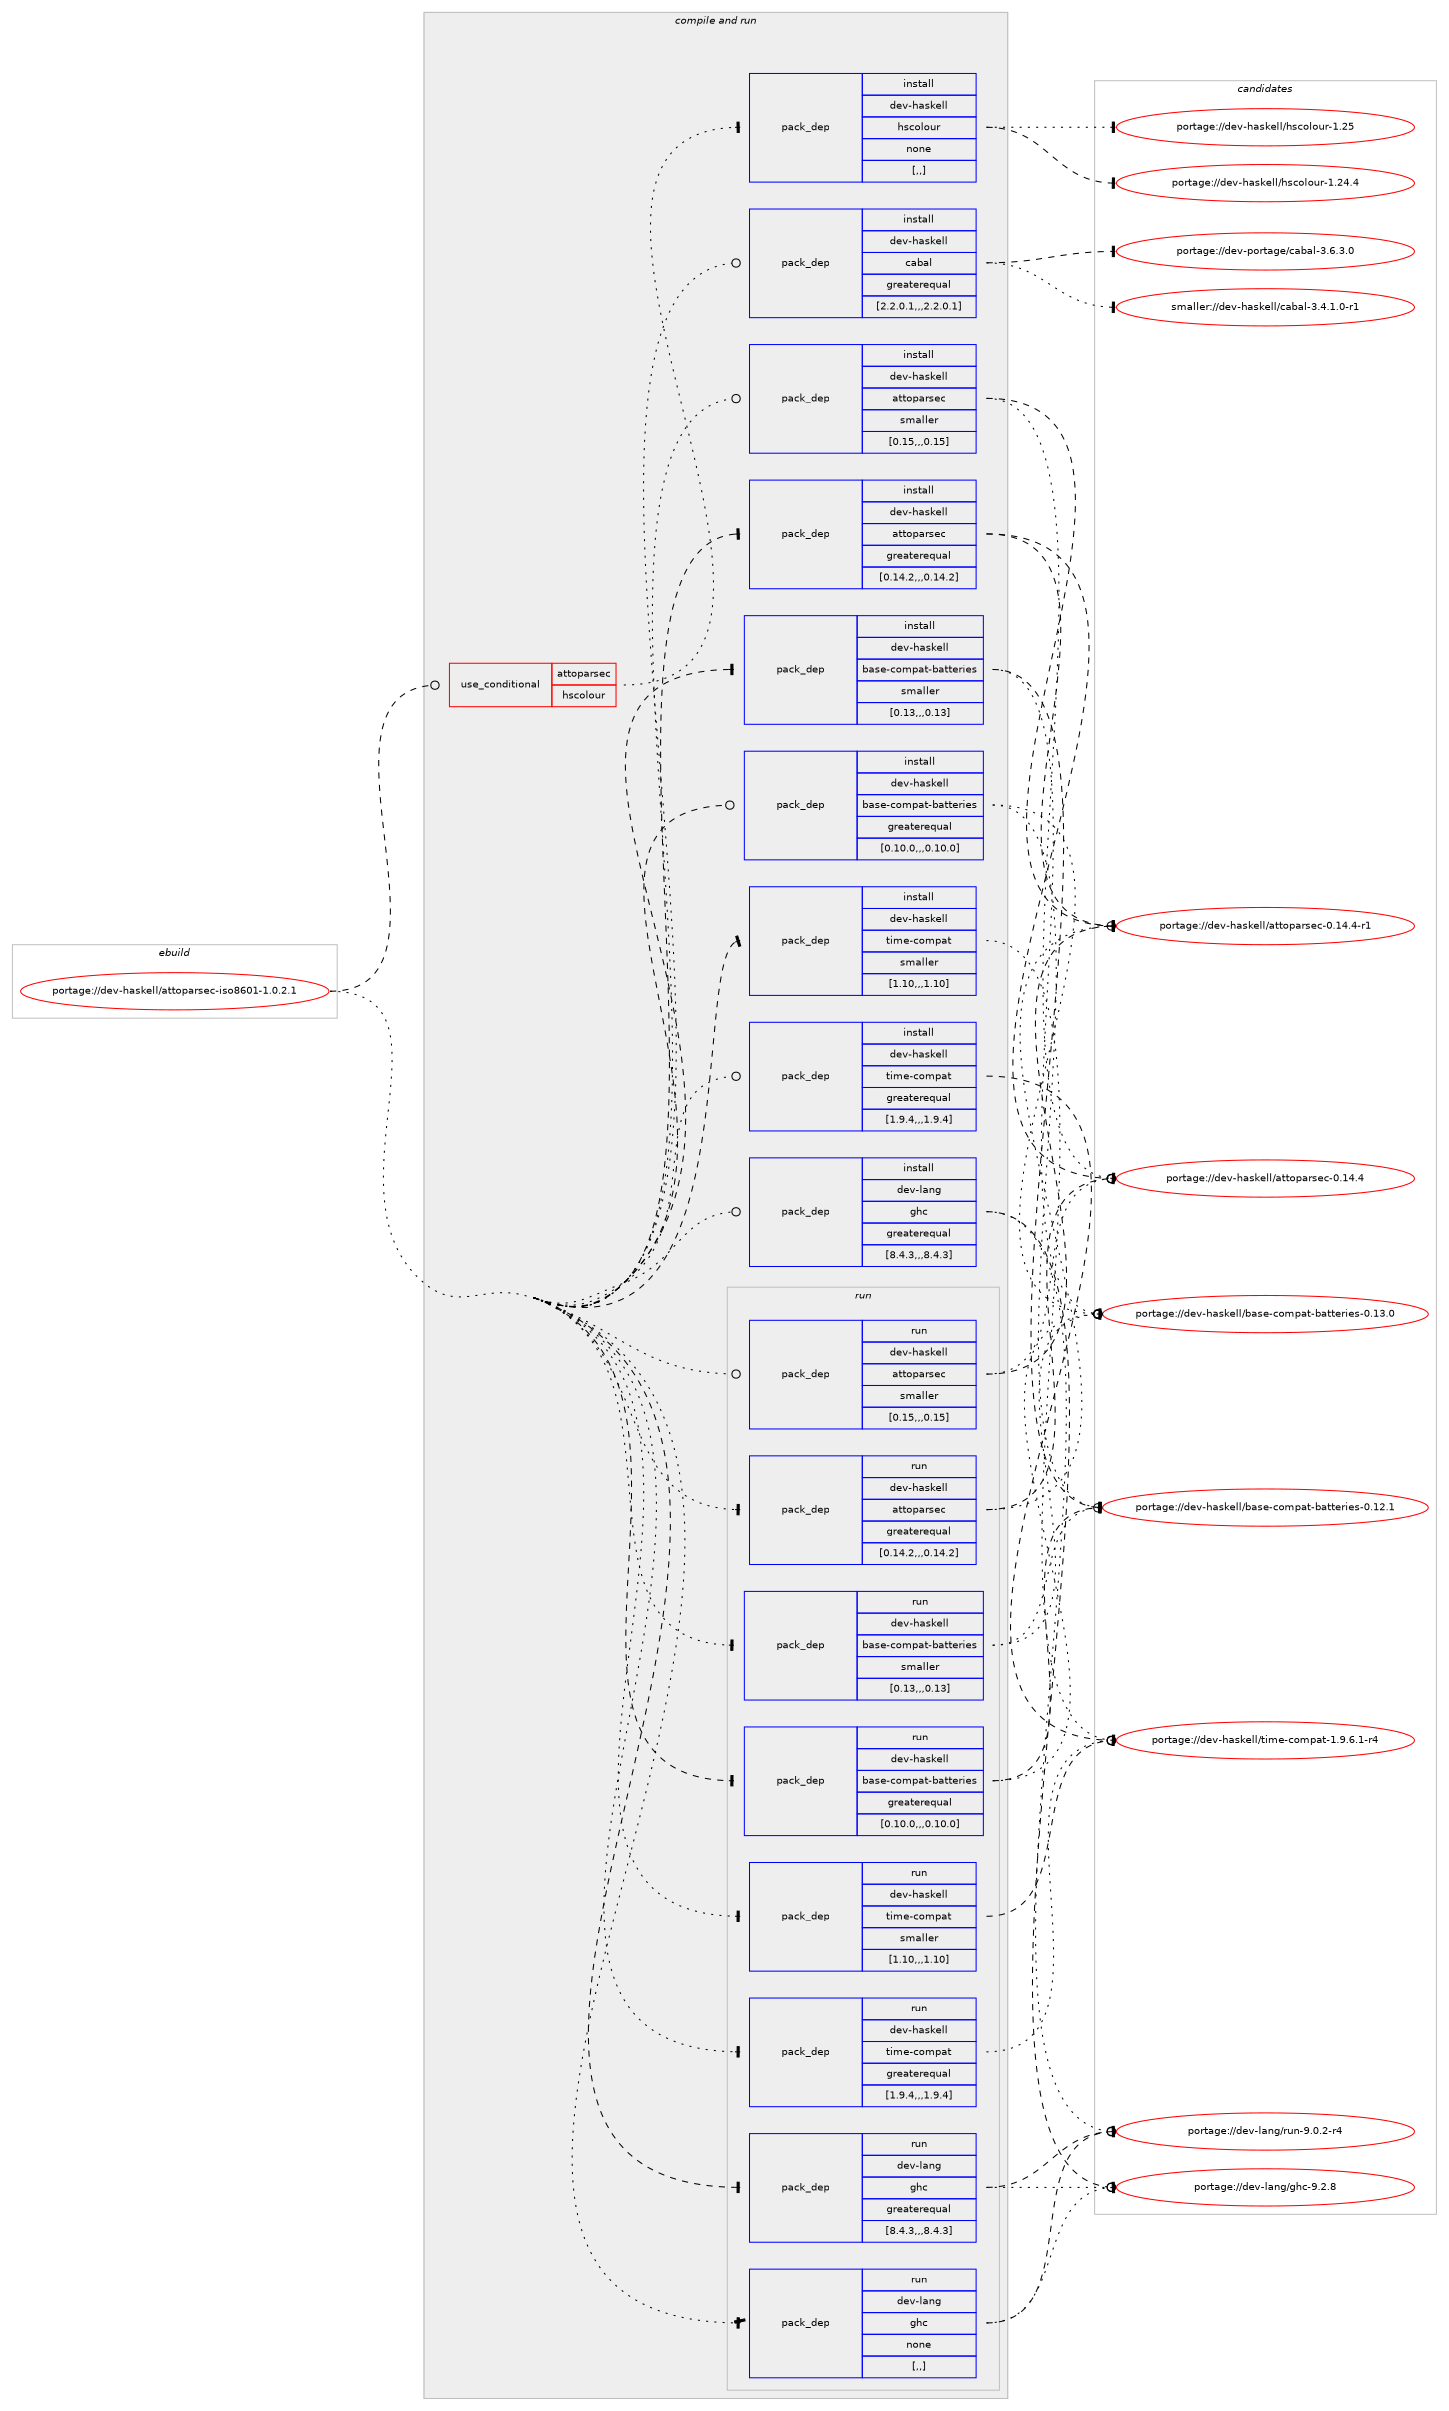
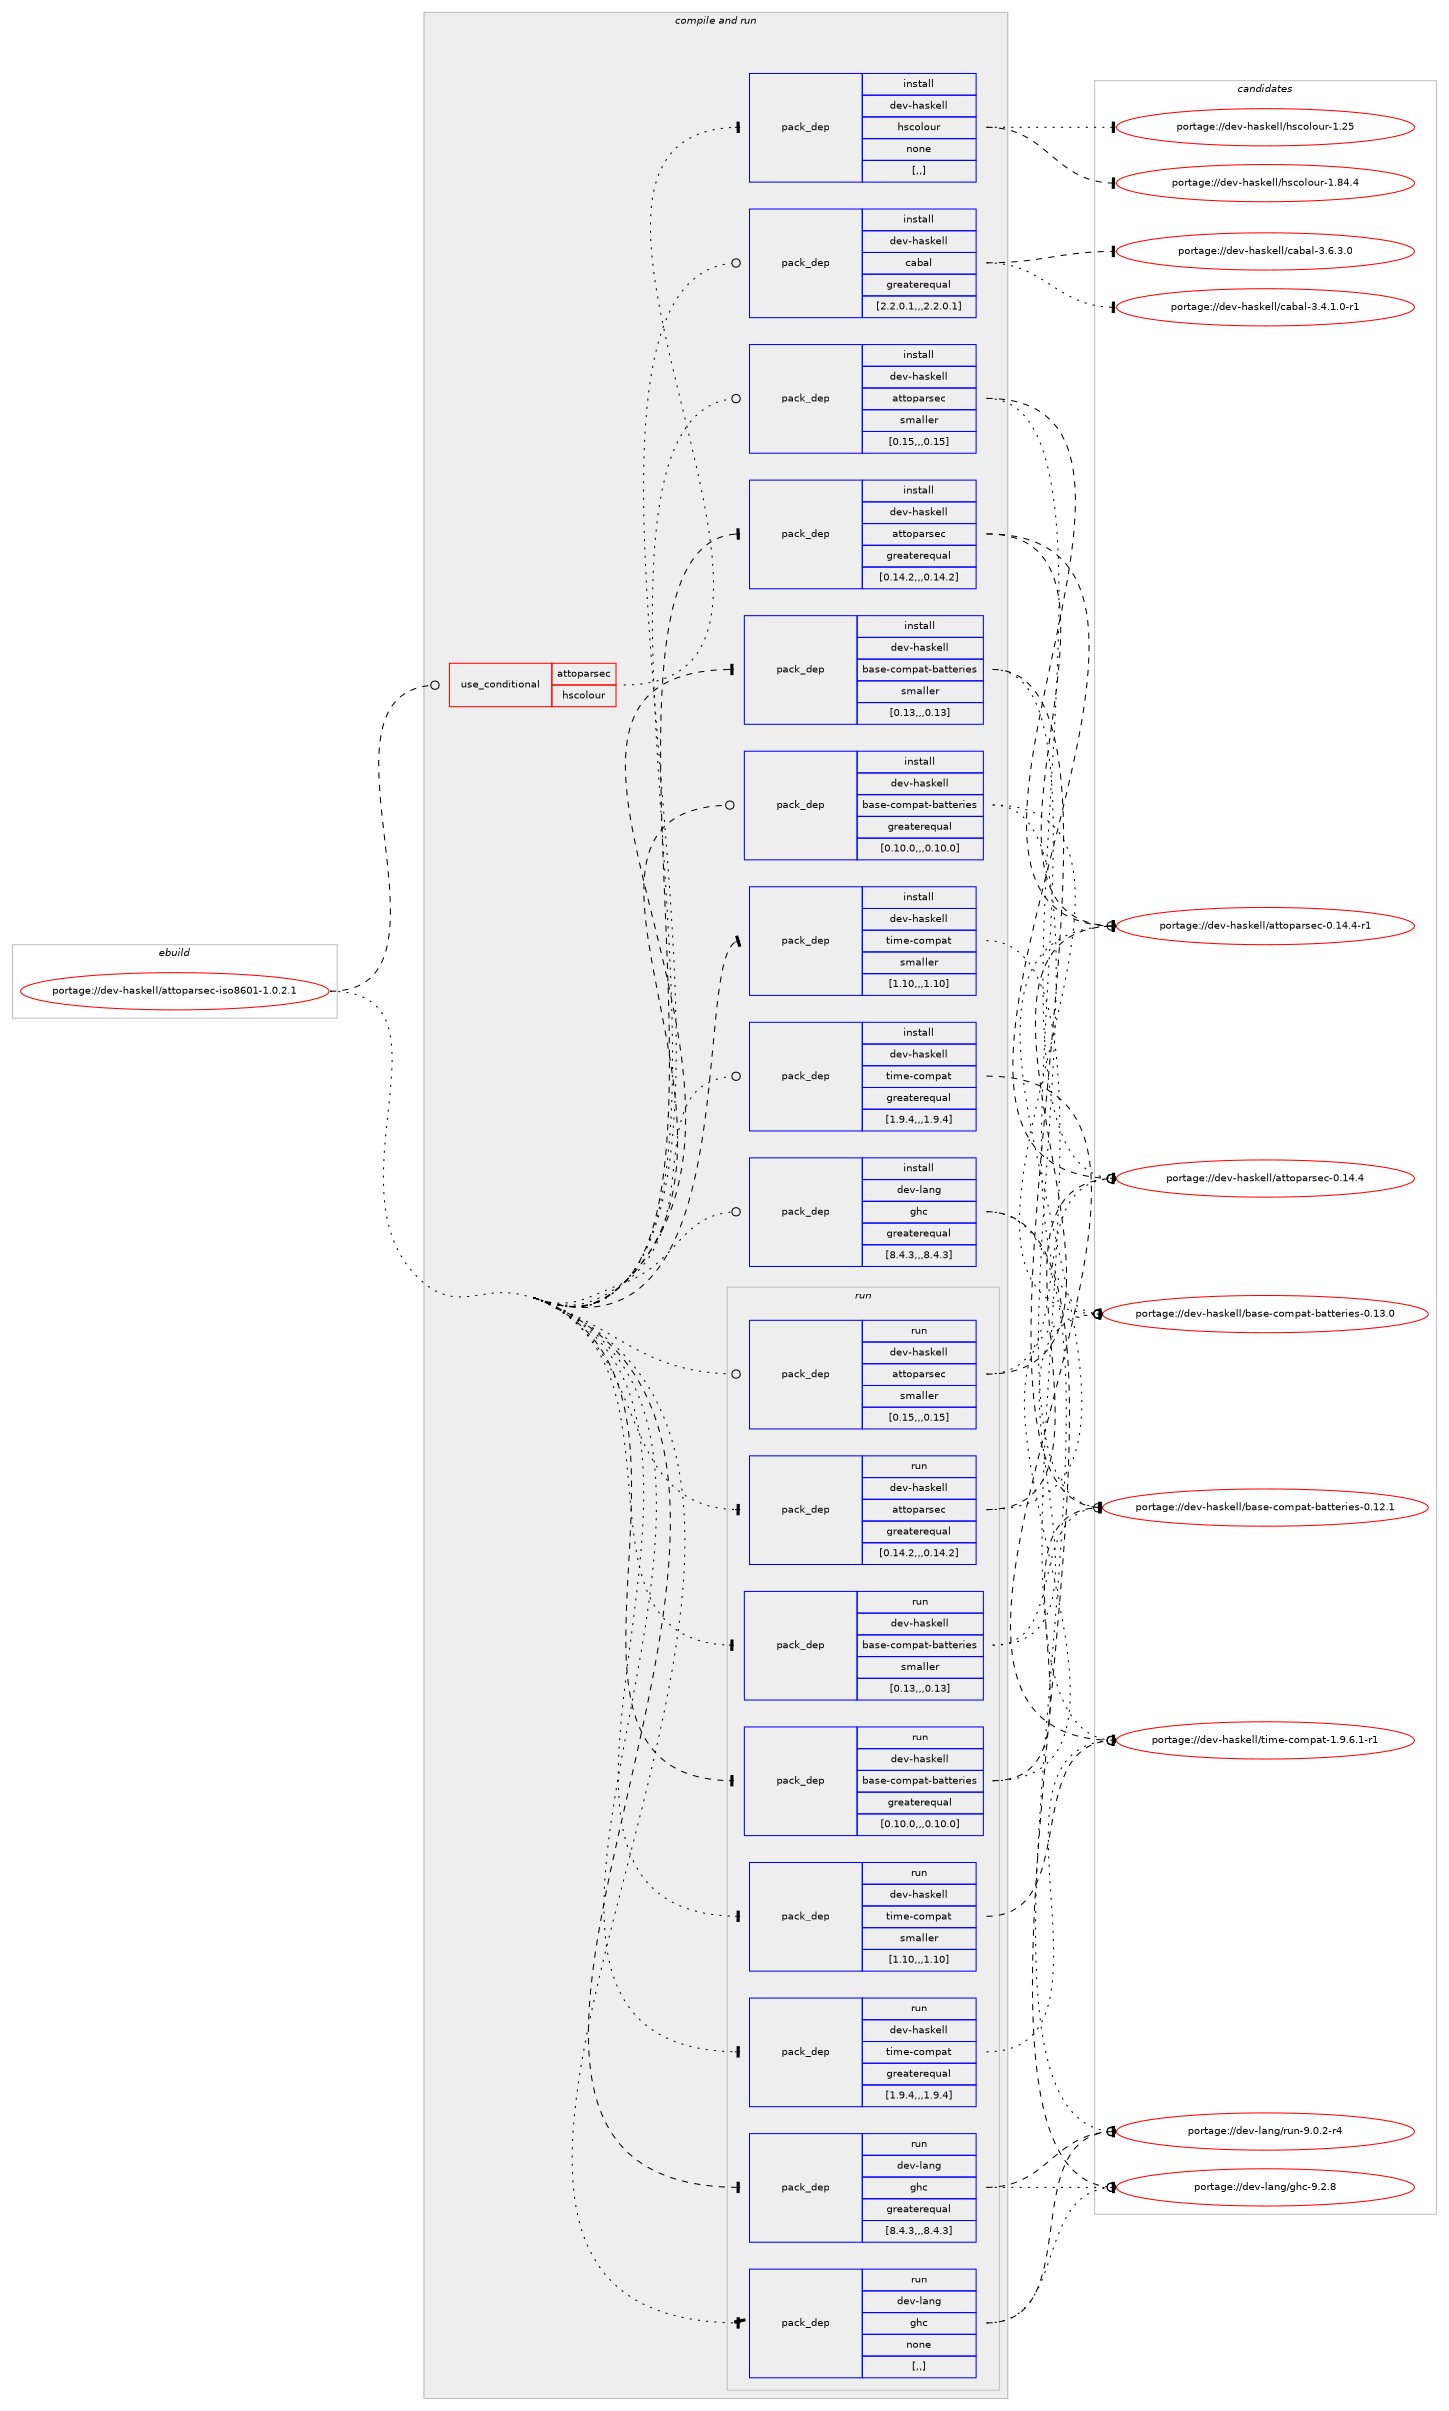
(1265, 183) -> (1265, 183)
(1265, 251) -> (1265, 251)
(1265, 307) -> (1265, 307)
(1265, 1740) -> (1265, 1740)
